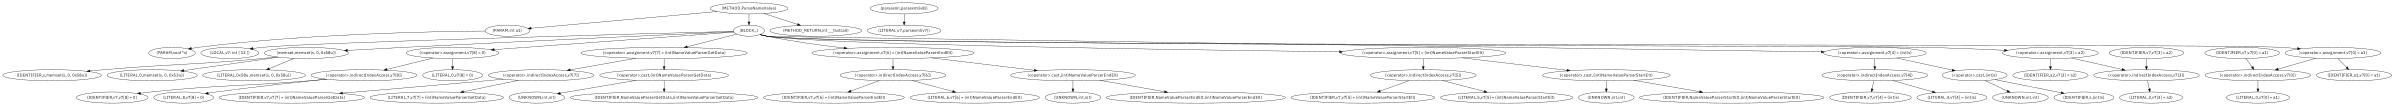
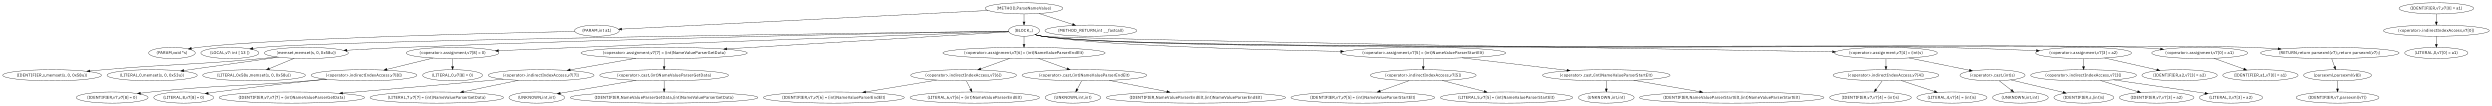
(904, 31) -> (2338, 98)
none -> (2330, 53)
(2146, 63) -> (2119, 86)
(2297, 64) -> none
